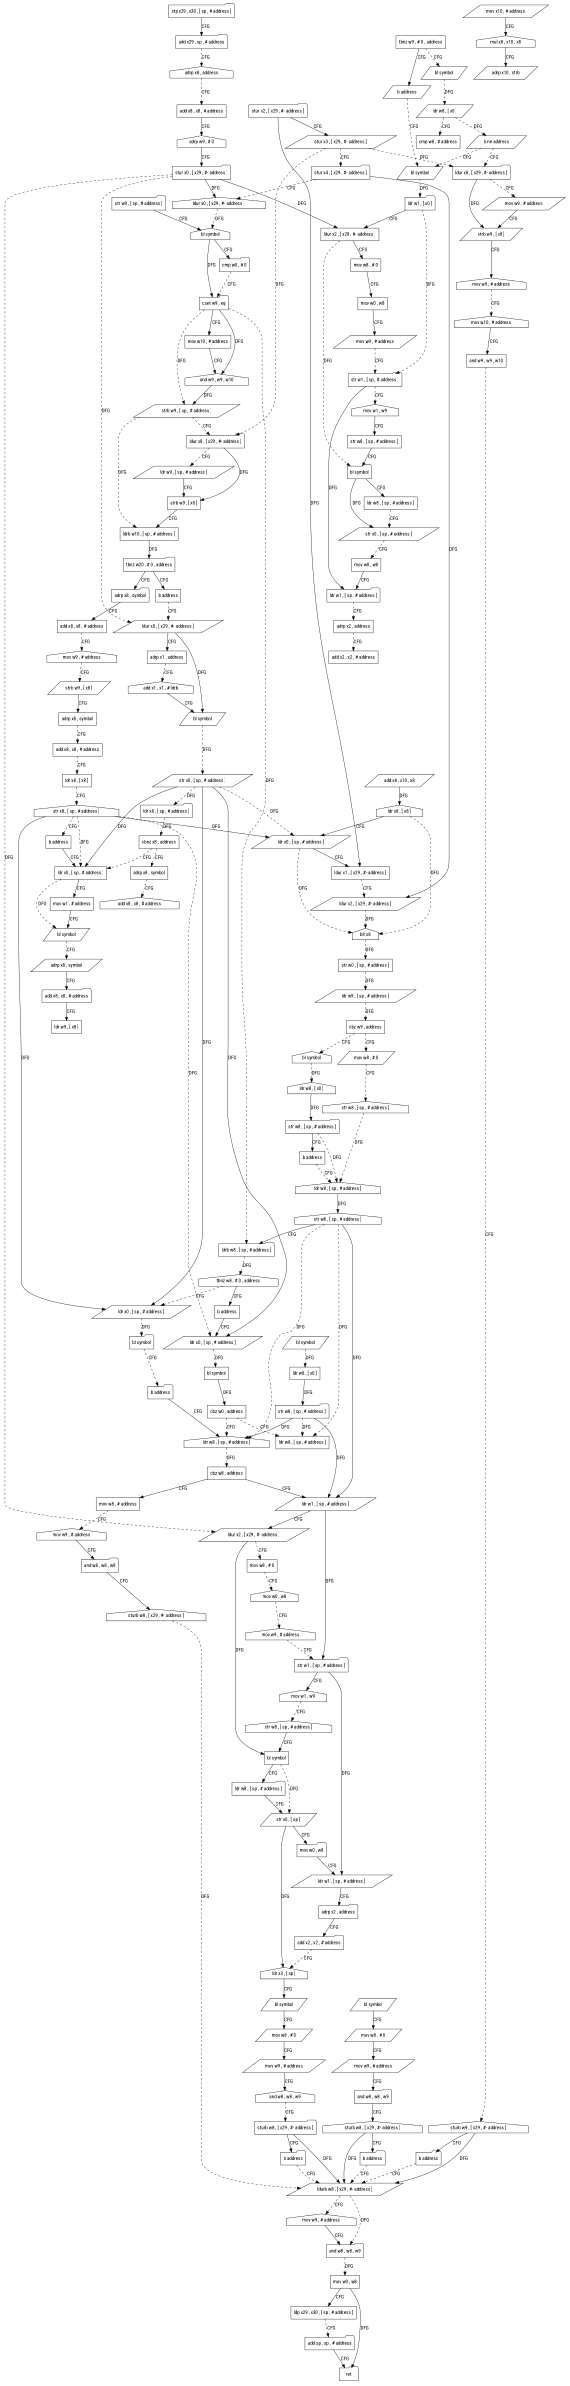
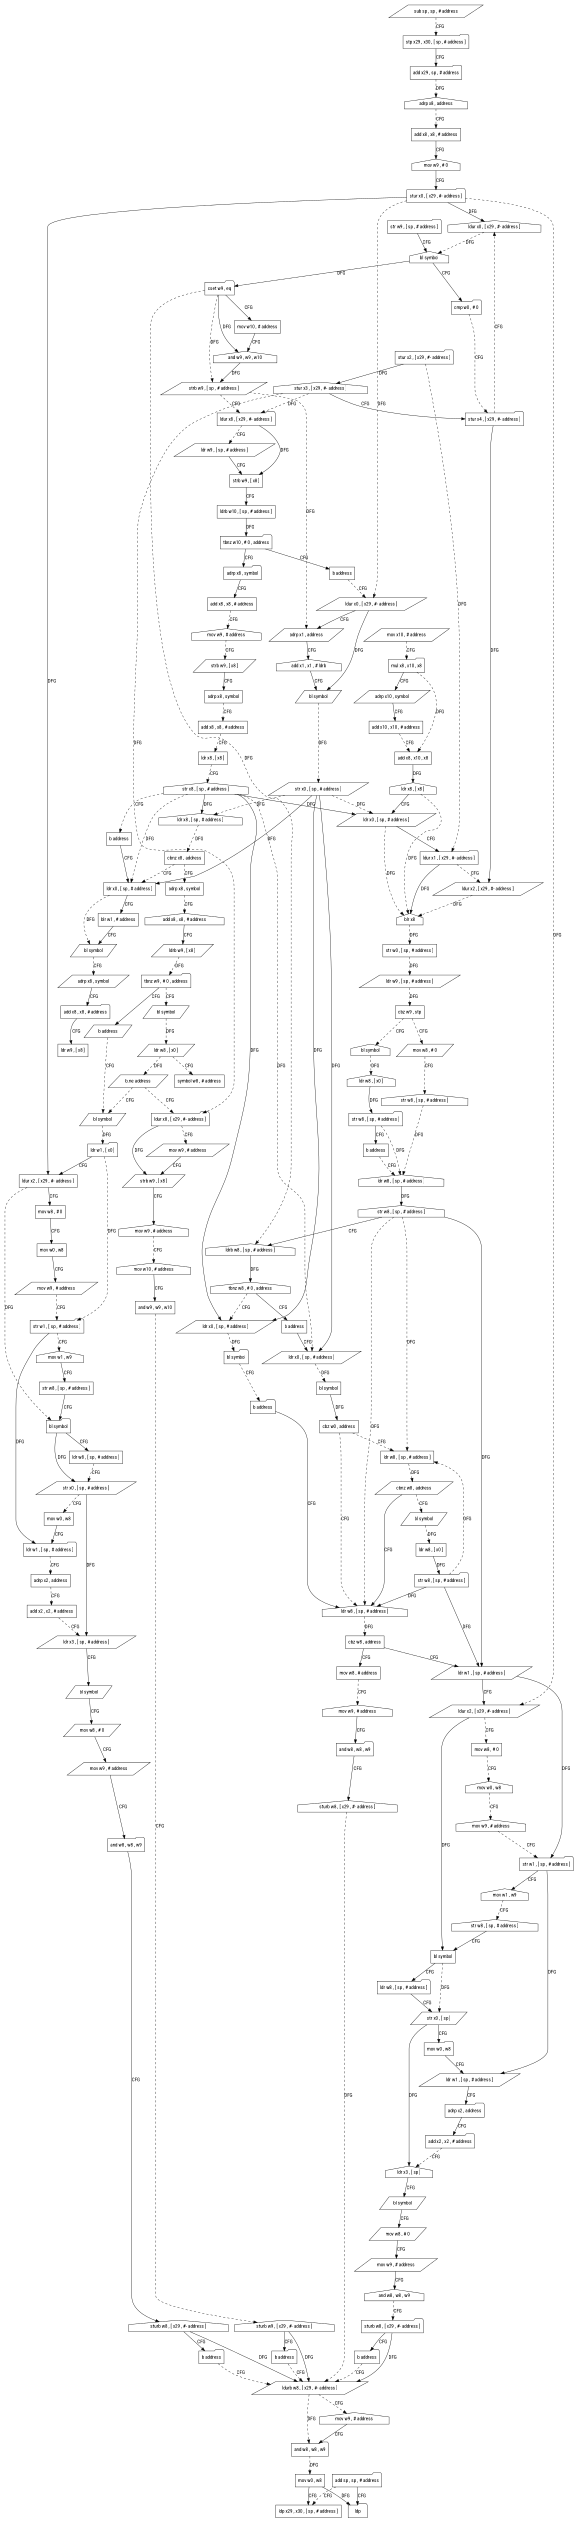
none -> (436, 11)
(506, 25) -> (407, 649)
(421, 42) -> (166, 981)
(506, 42) -> (407, 666)
(206, 58) -> (440, 88)
(506, 73) -> (392, 697)
(318, 127) -> (383, 373)
(202, 142) -> (436, 165)
(341, 142) -> (321, 389)
(438, 142) -> (199, 1081)
(341, 156) -> (394, 413)
(225, 283) -> (475, 363)
(118, 469) -> (306, 487)
(310, 488) -> (458, 605)
(149, 565) -> (246, 543)
(167, 657) -> (306, 635)
(164, 671) -> (307, 649)
none -> (436, 709)
none -> (396, 727)
(400, 781) -> (413, 758)
none -> (204, 802)
(166, 811) -> (200, 820)
(361, 873) -> (449, 858)
none -> (420, 884)
(72, 904) -> (118, 920)
none -> (182, 951)
(366, 1027) -> (410, 1012)
(246, 1250) -> (250, 1250)
(243, 1264) -> (250, 1267)
none -> (414, 1488)
none -> (86, 1642)
(326, 2326) -> (324, 2493)
(349, 2374) -> (358, 2511)
